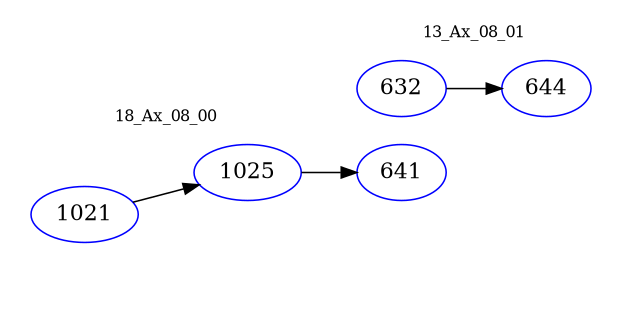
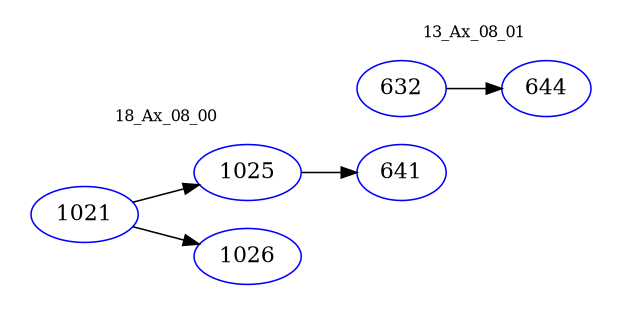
none -> (248, 256)
